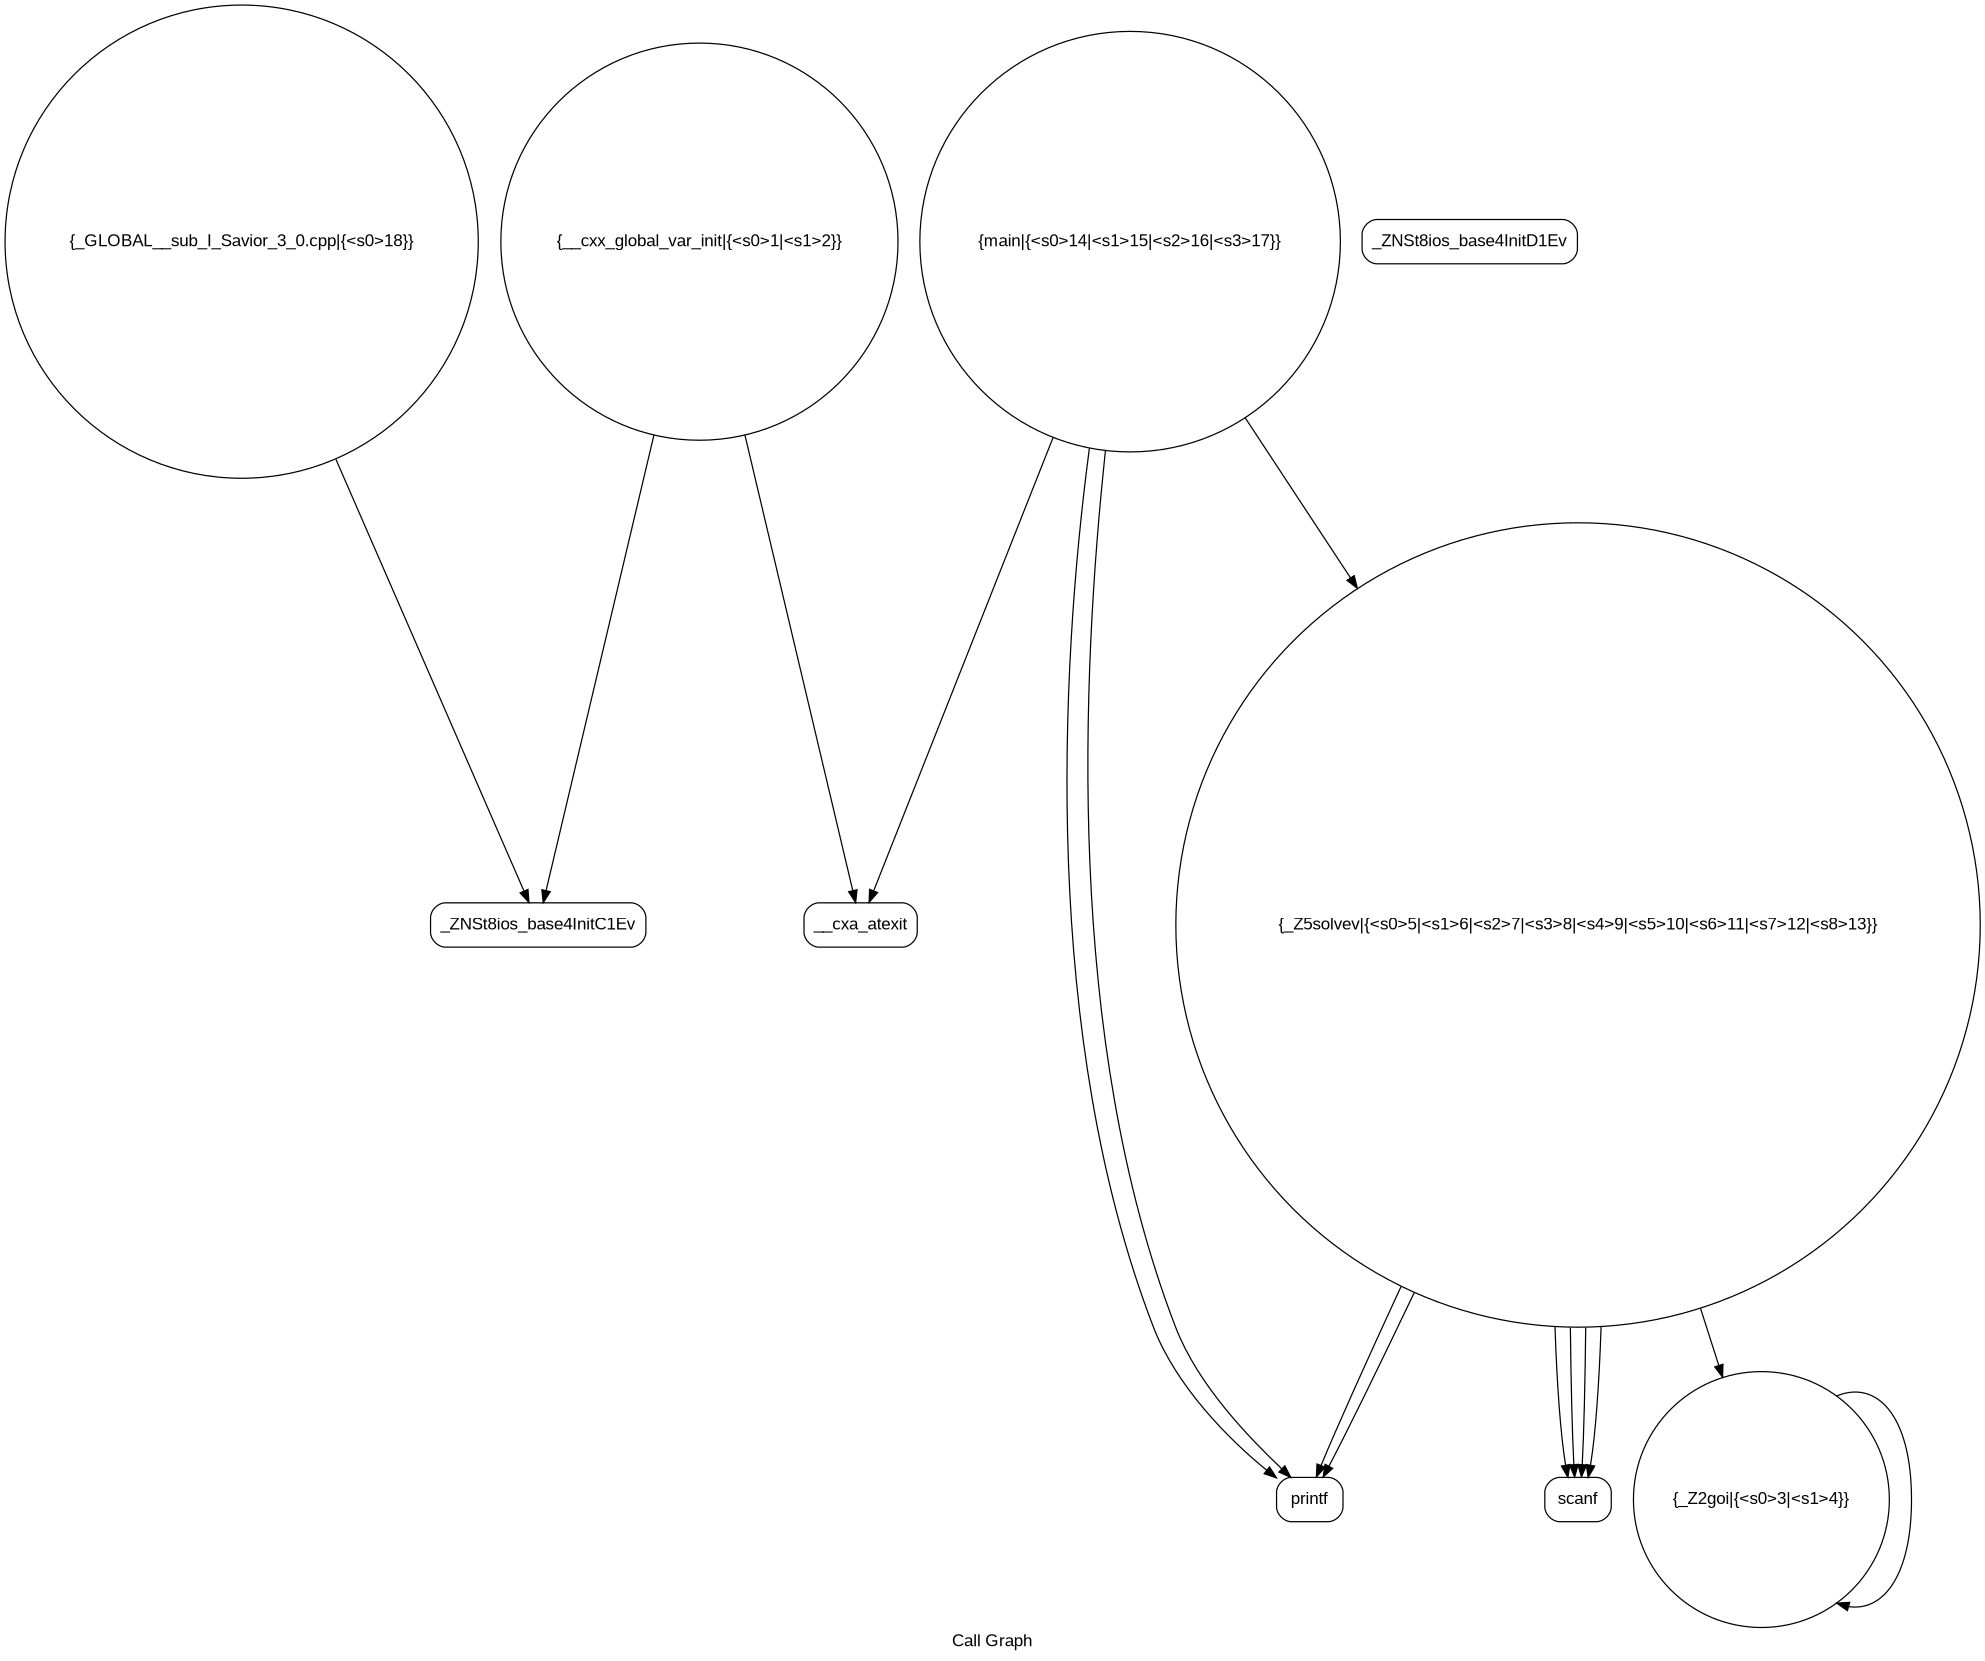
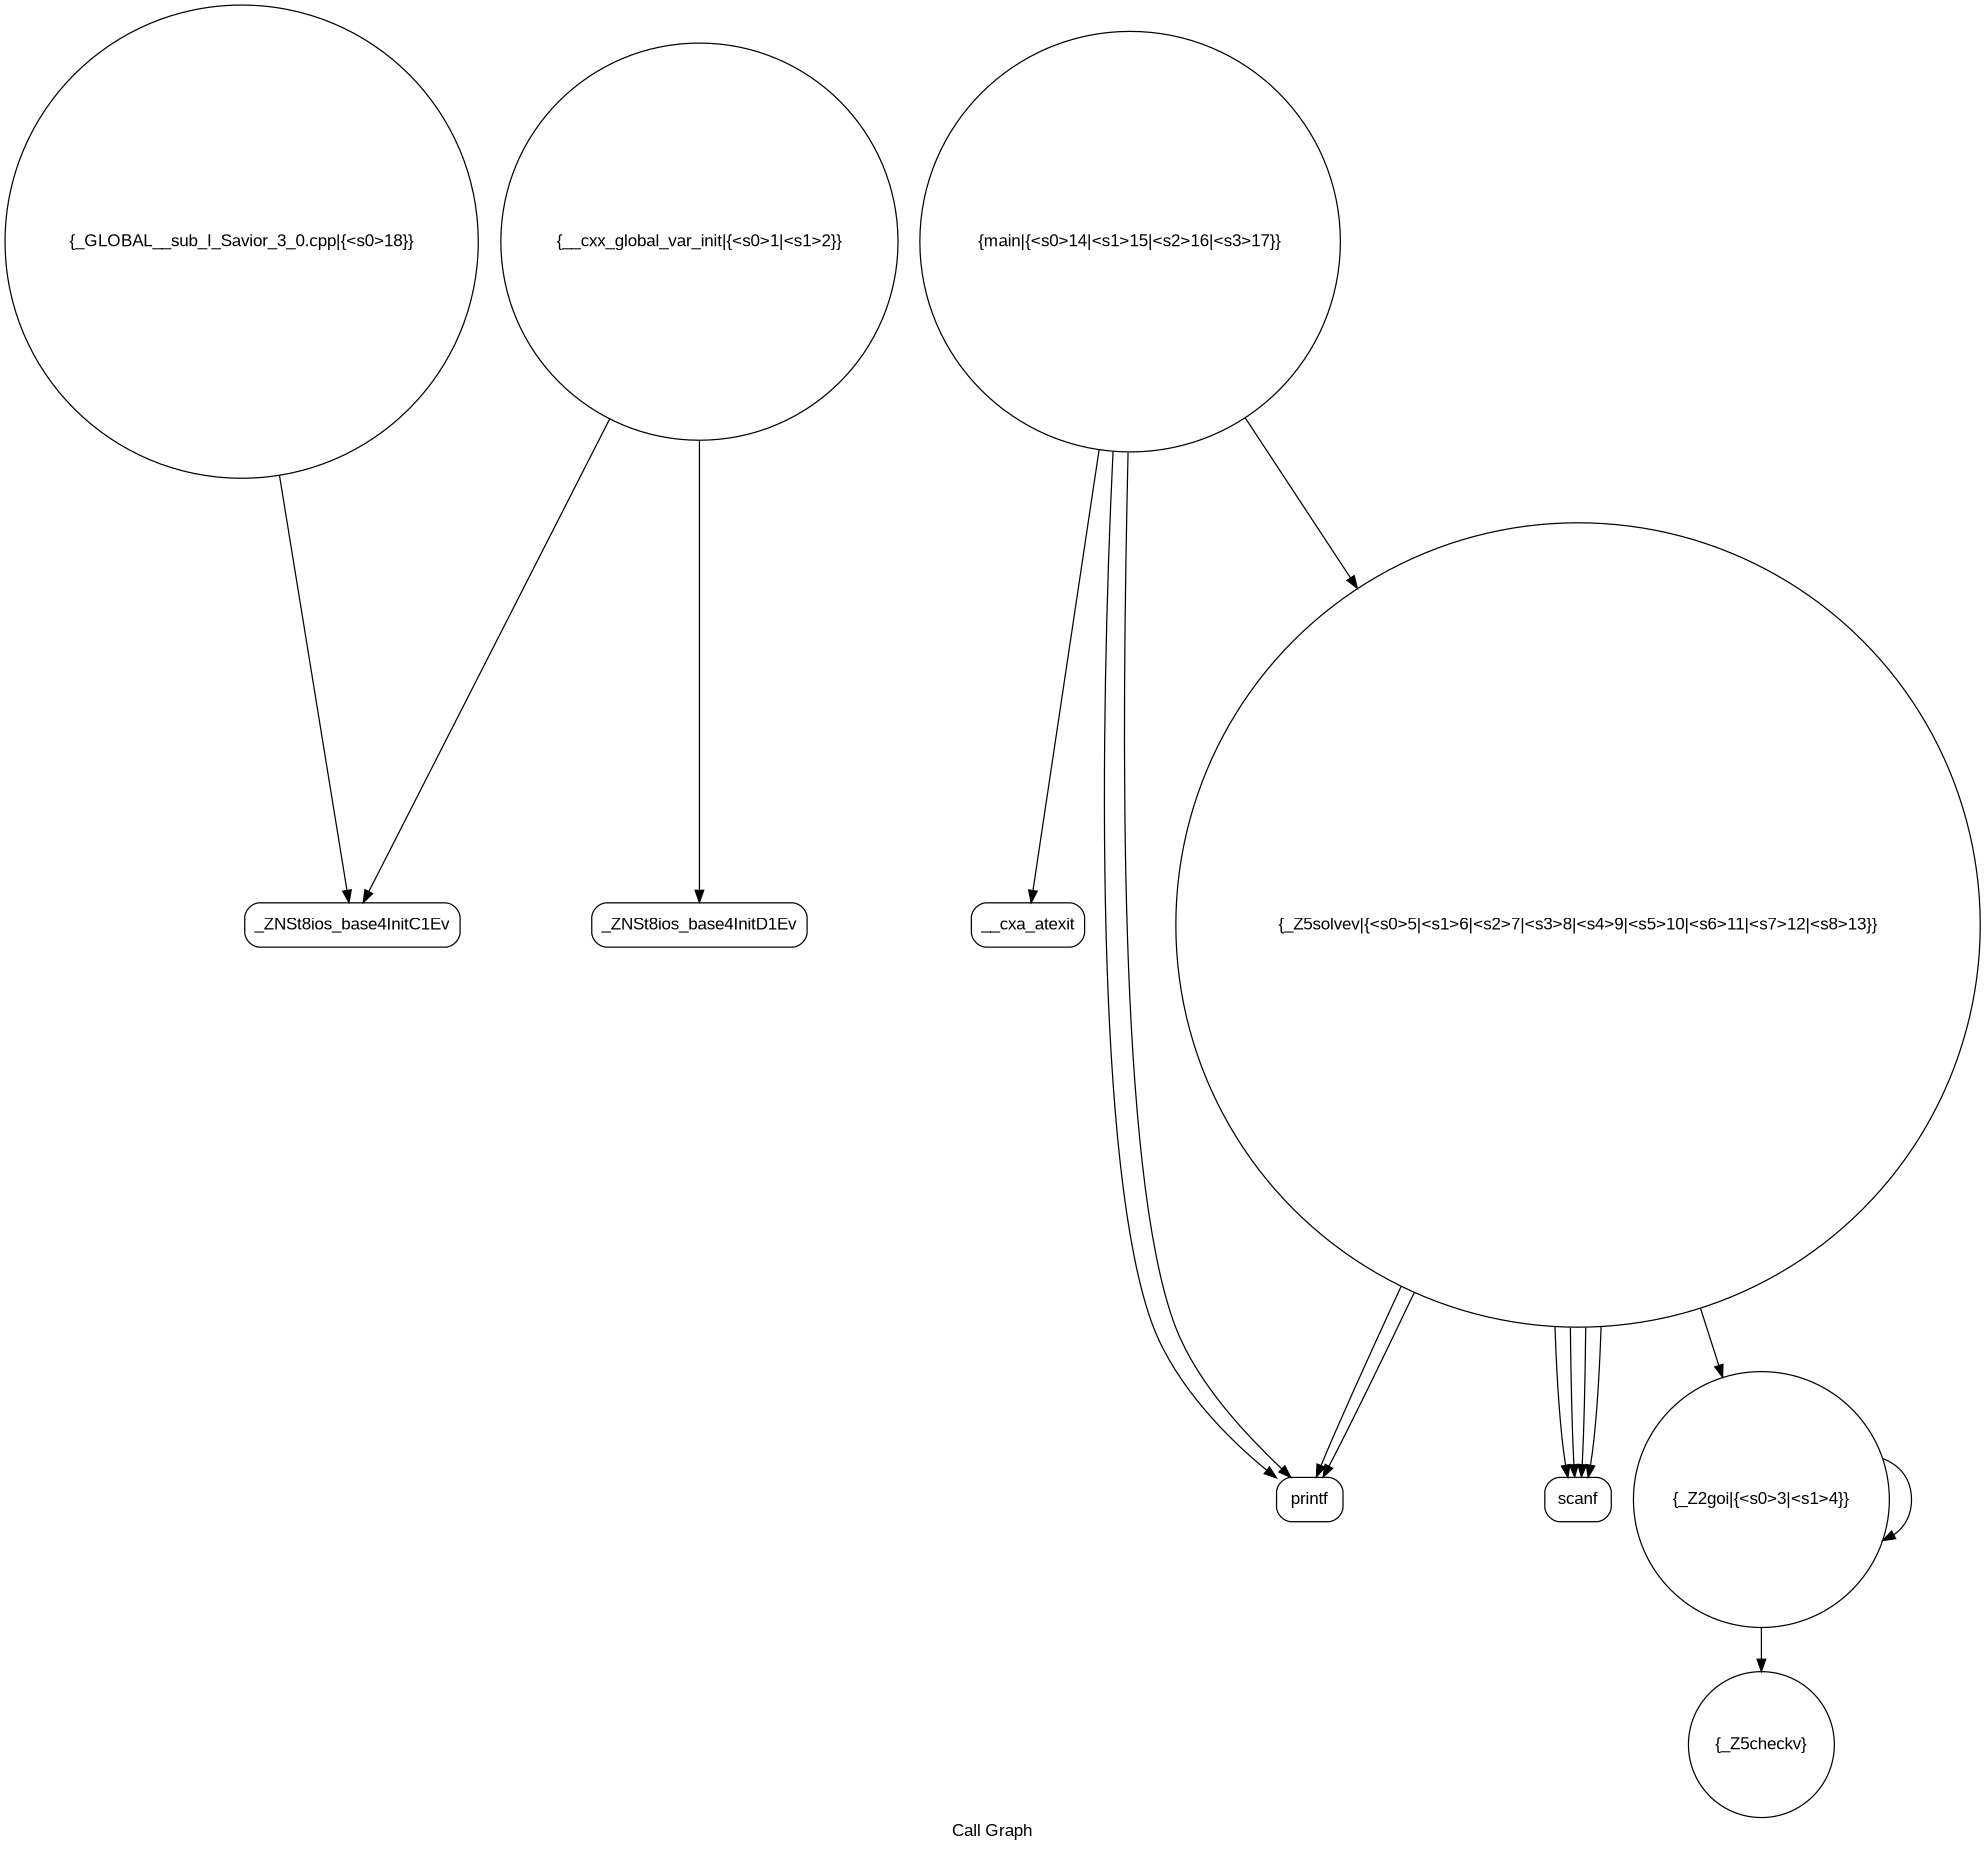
(799, 663) -> (699, 665)
none -> (1761, 1745)
